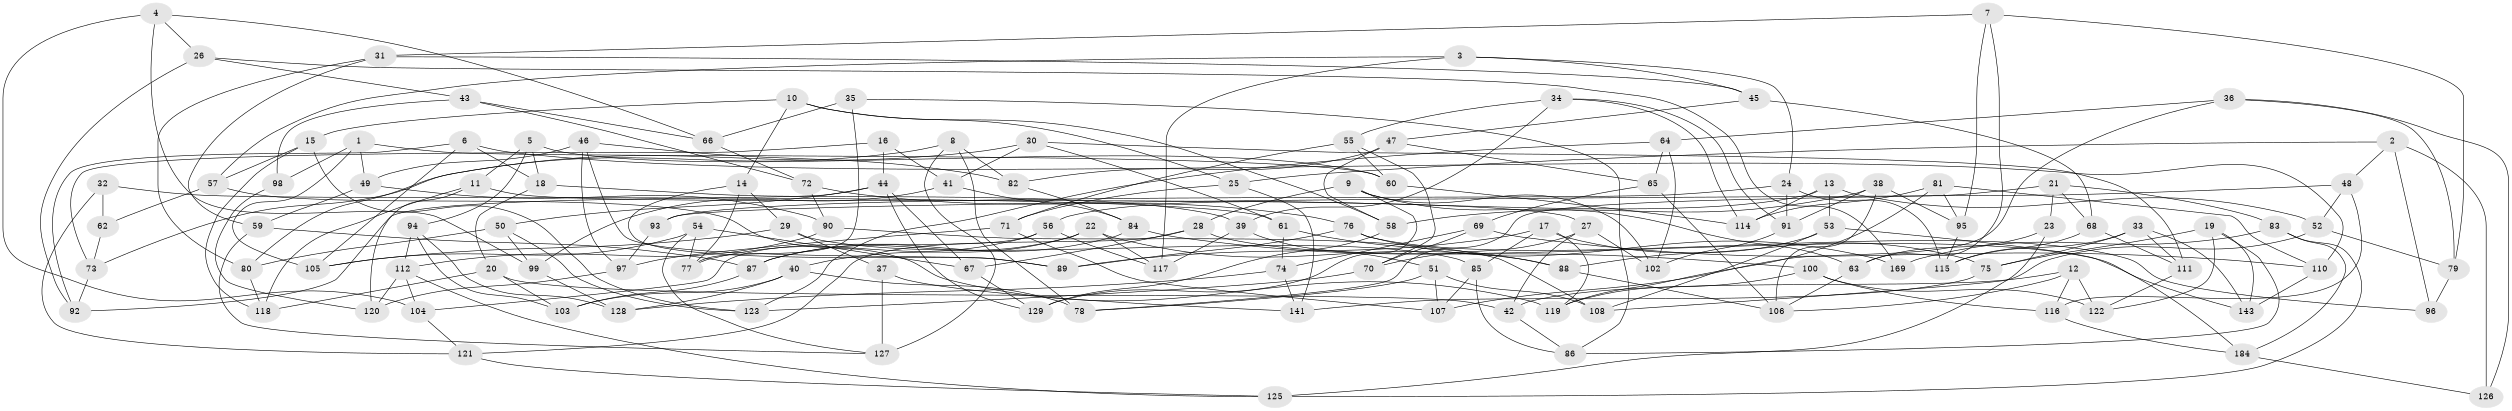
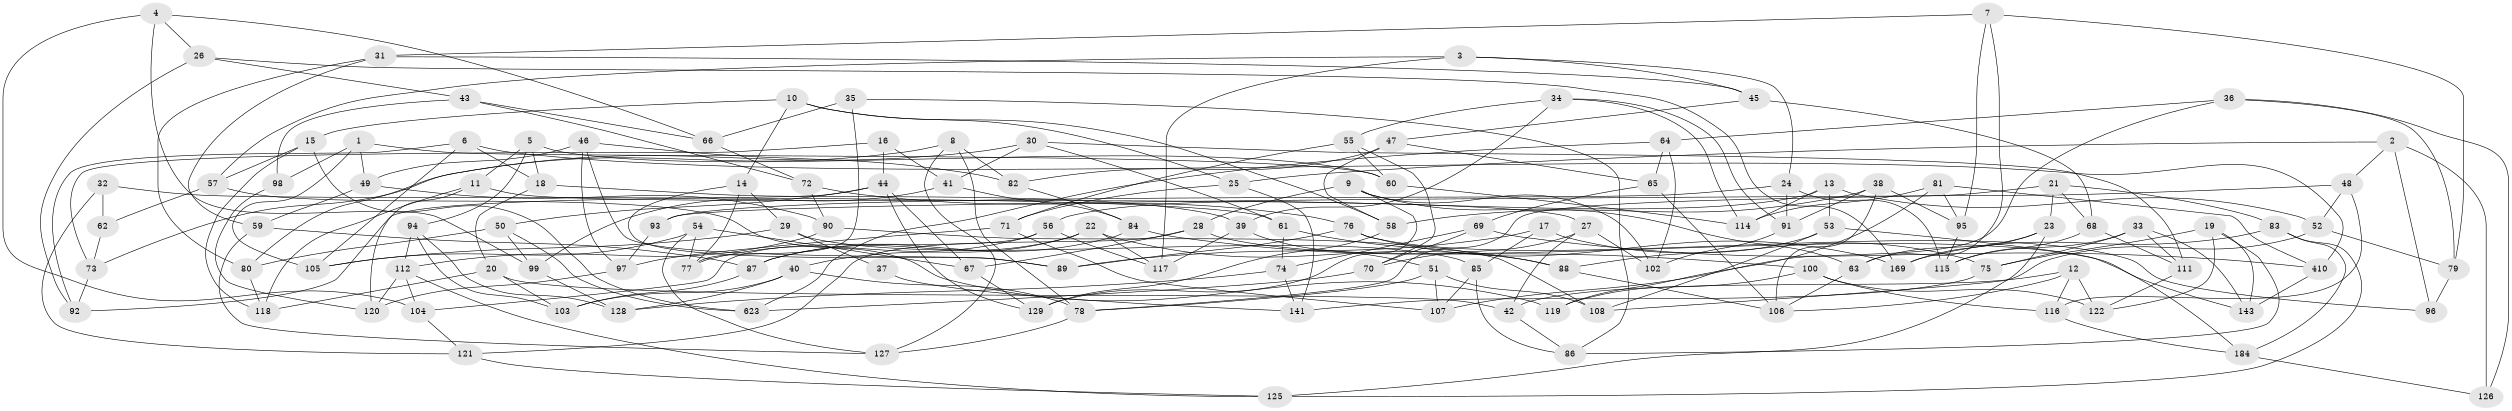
none -> (1974, 247)
(2320, 269) -> (2320, 269)
(1589, 271) -> none
(752, 312) -> (752, 312)
(882, 312) -> (984, 340)
